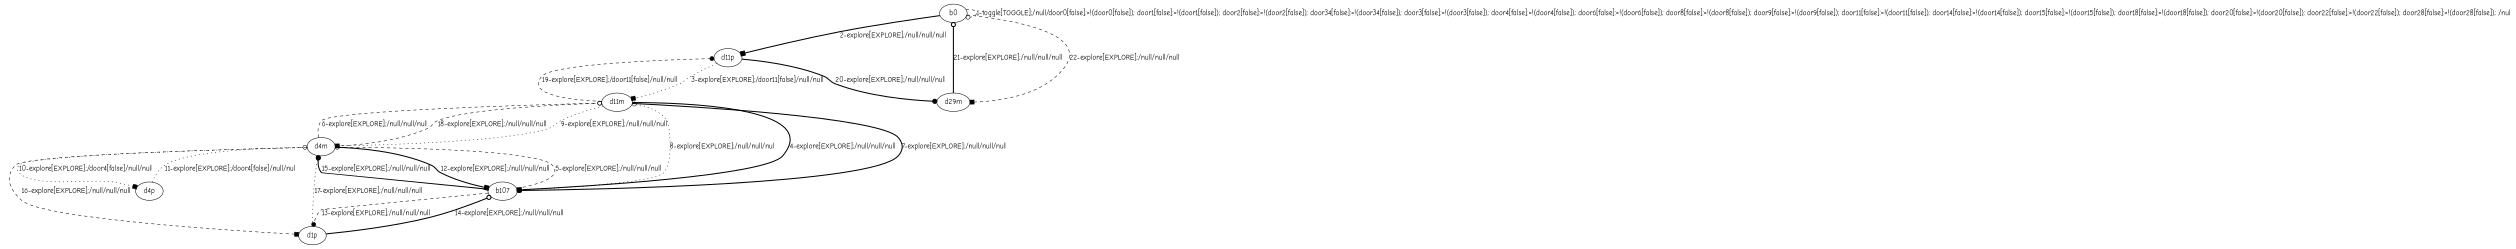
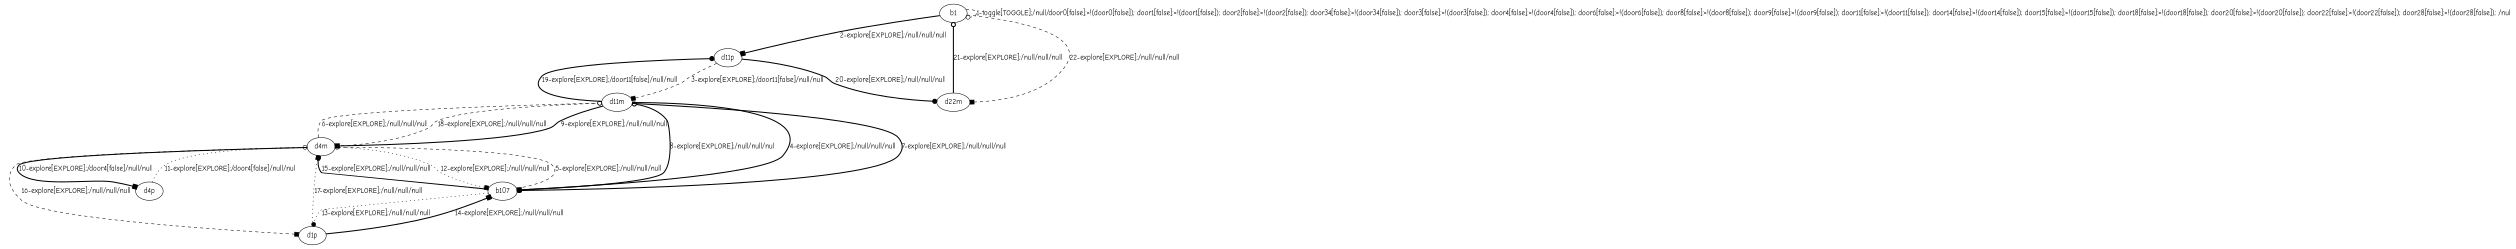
(953, 13) -> (953, 13)
(587, 66) -> (587, 66)
(678, 84) -> (678, 84)
(953, 102) -> (953, 102)
(475, 140) -> (475, 140)
(412, 158) -> (412, 158)
(20, 174) -> (20, 174)
(653, 177) -> (653, 177)
(314, 193) -> (314, 193)
(397, 202) -> (397, 202)
(408, 222) -> (408, 222)
